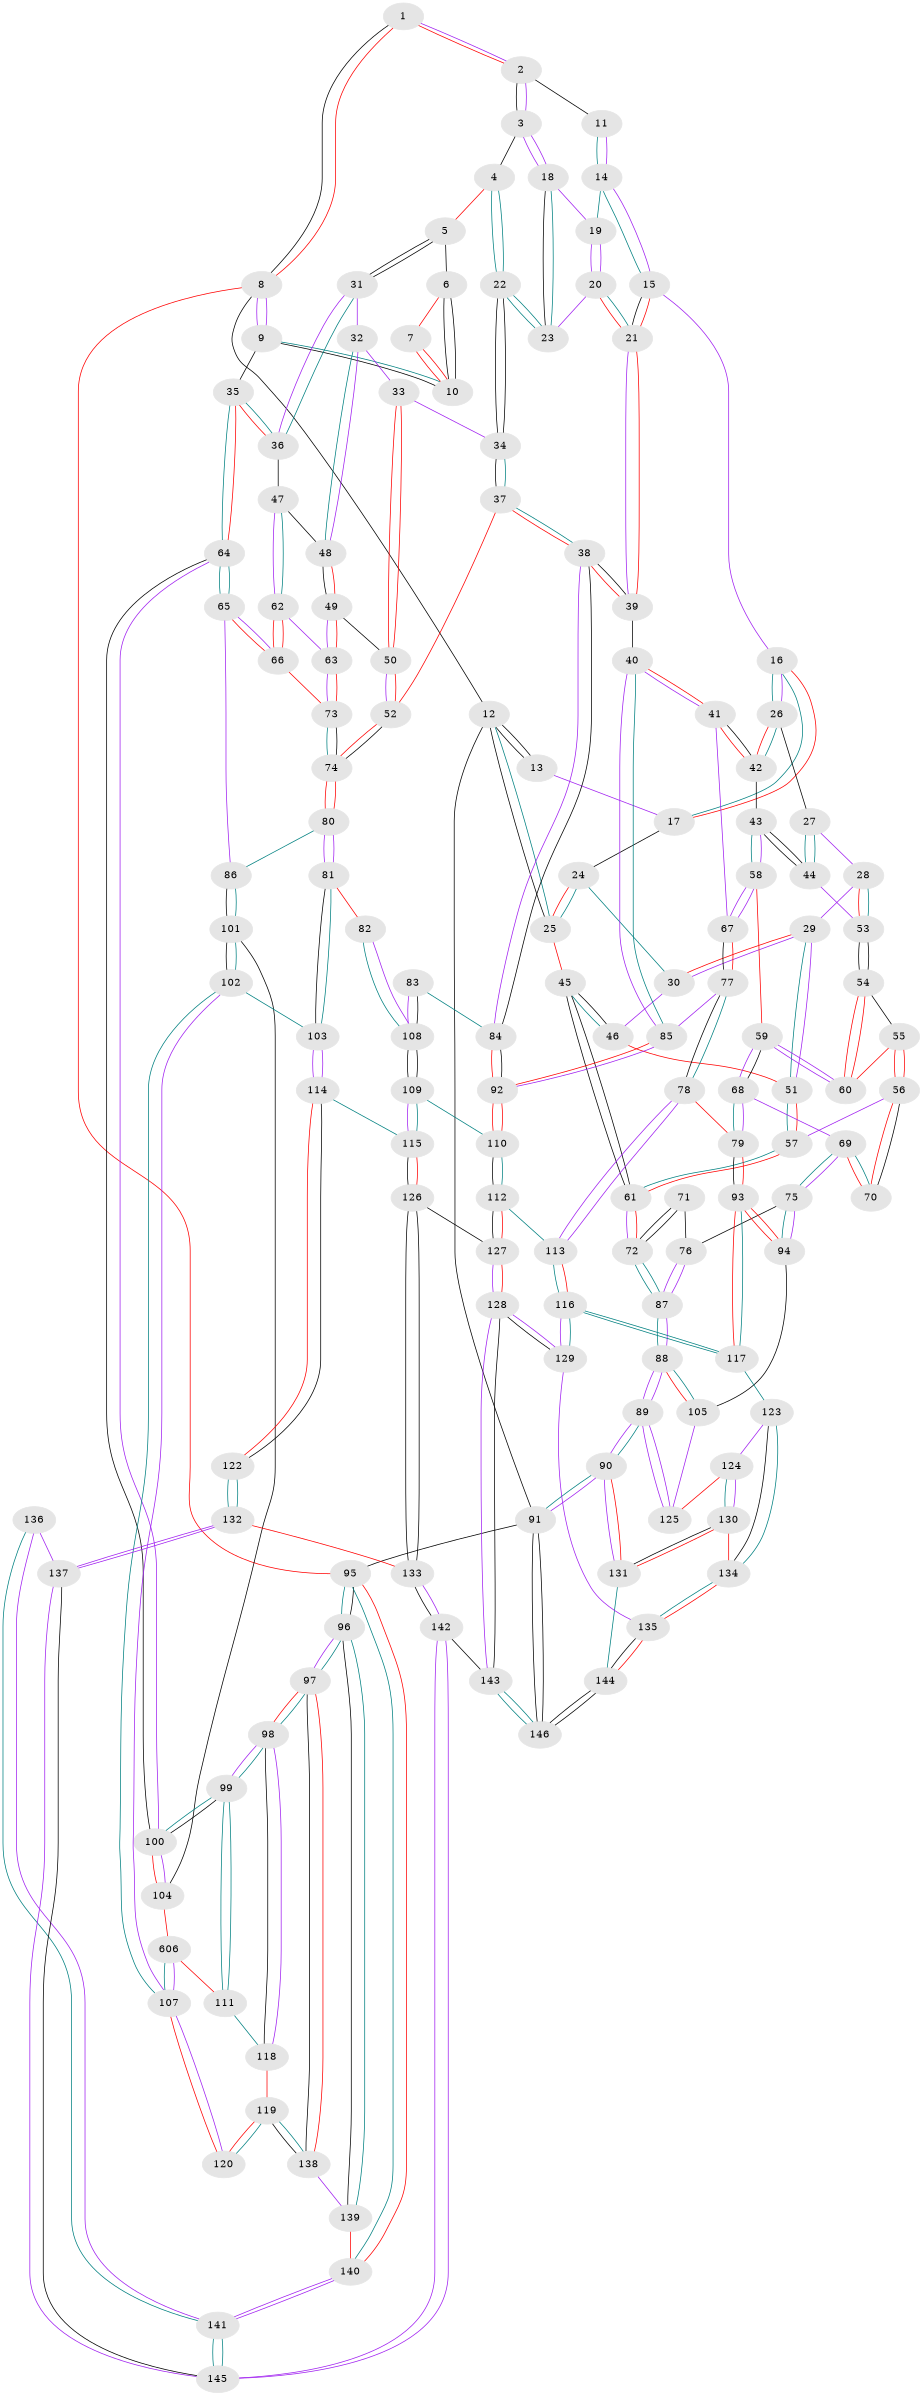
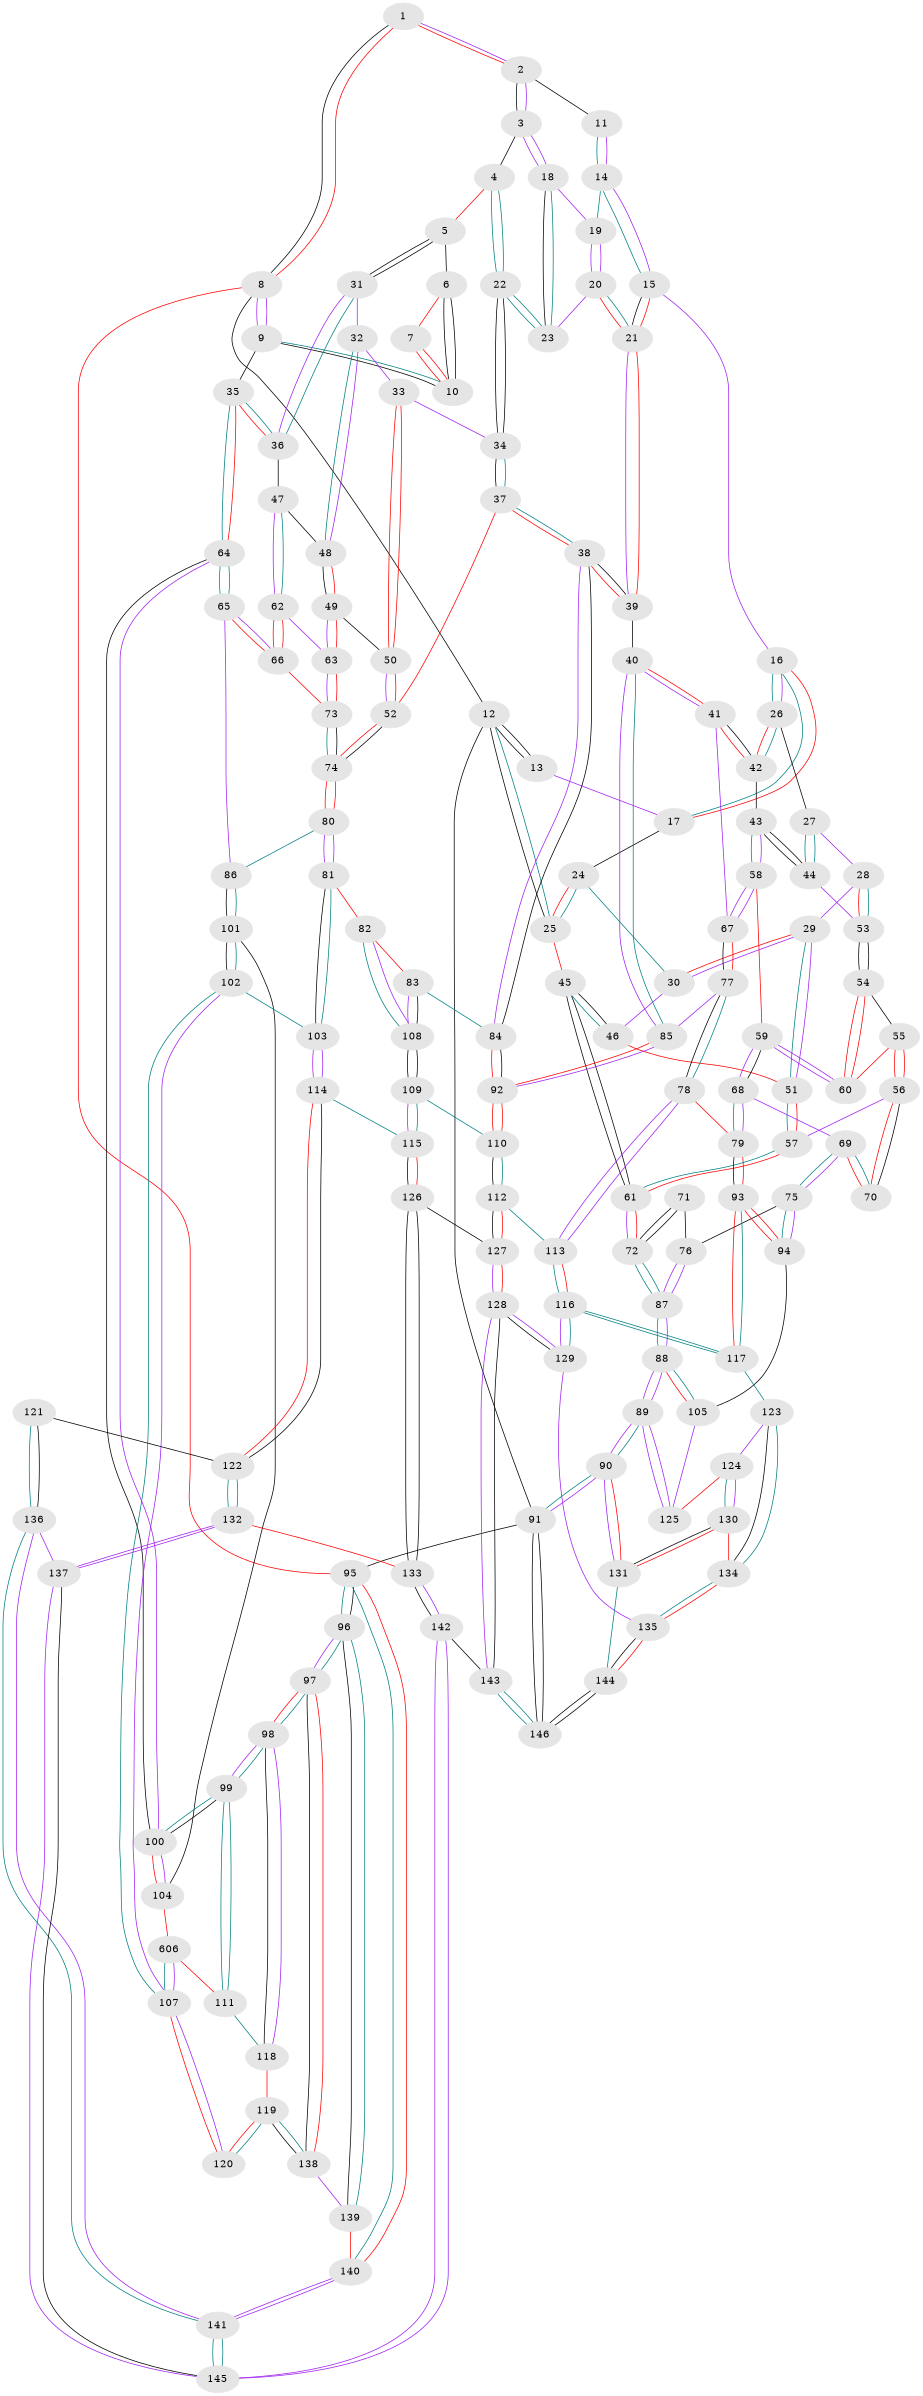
none -> (389, 956)
none -> (34, 1413)
